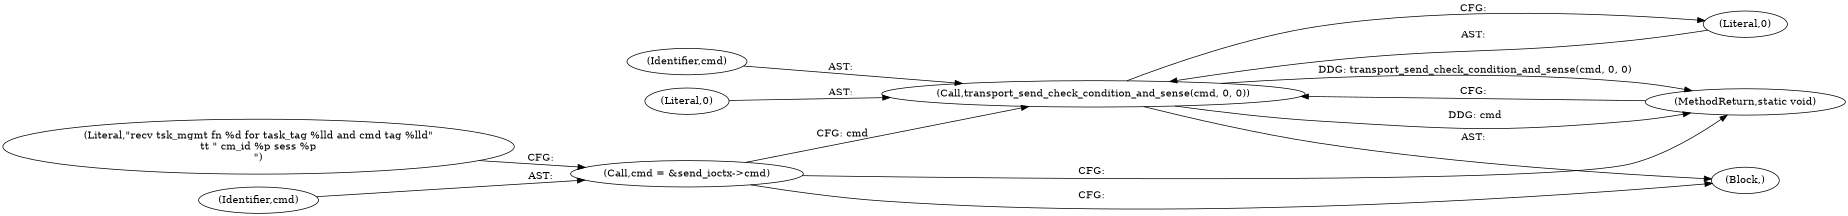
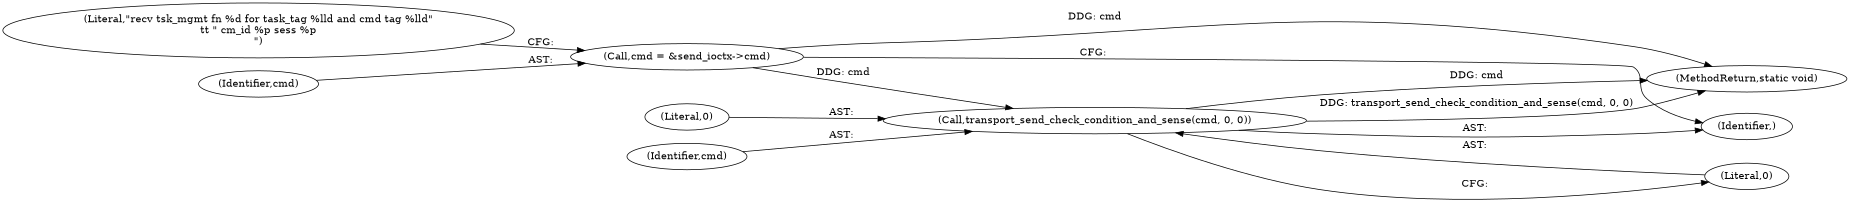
(1477, 99) -> none
(843, 134) -> (843, 73)
(1093, 171) -> (1095, 17)
(1745, 180) -> (1747, 126)
